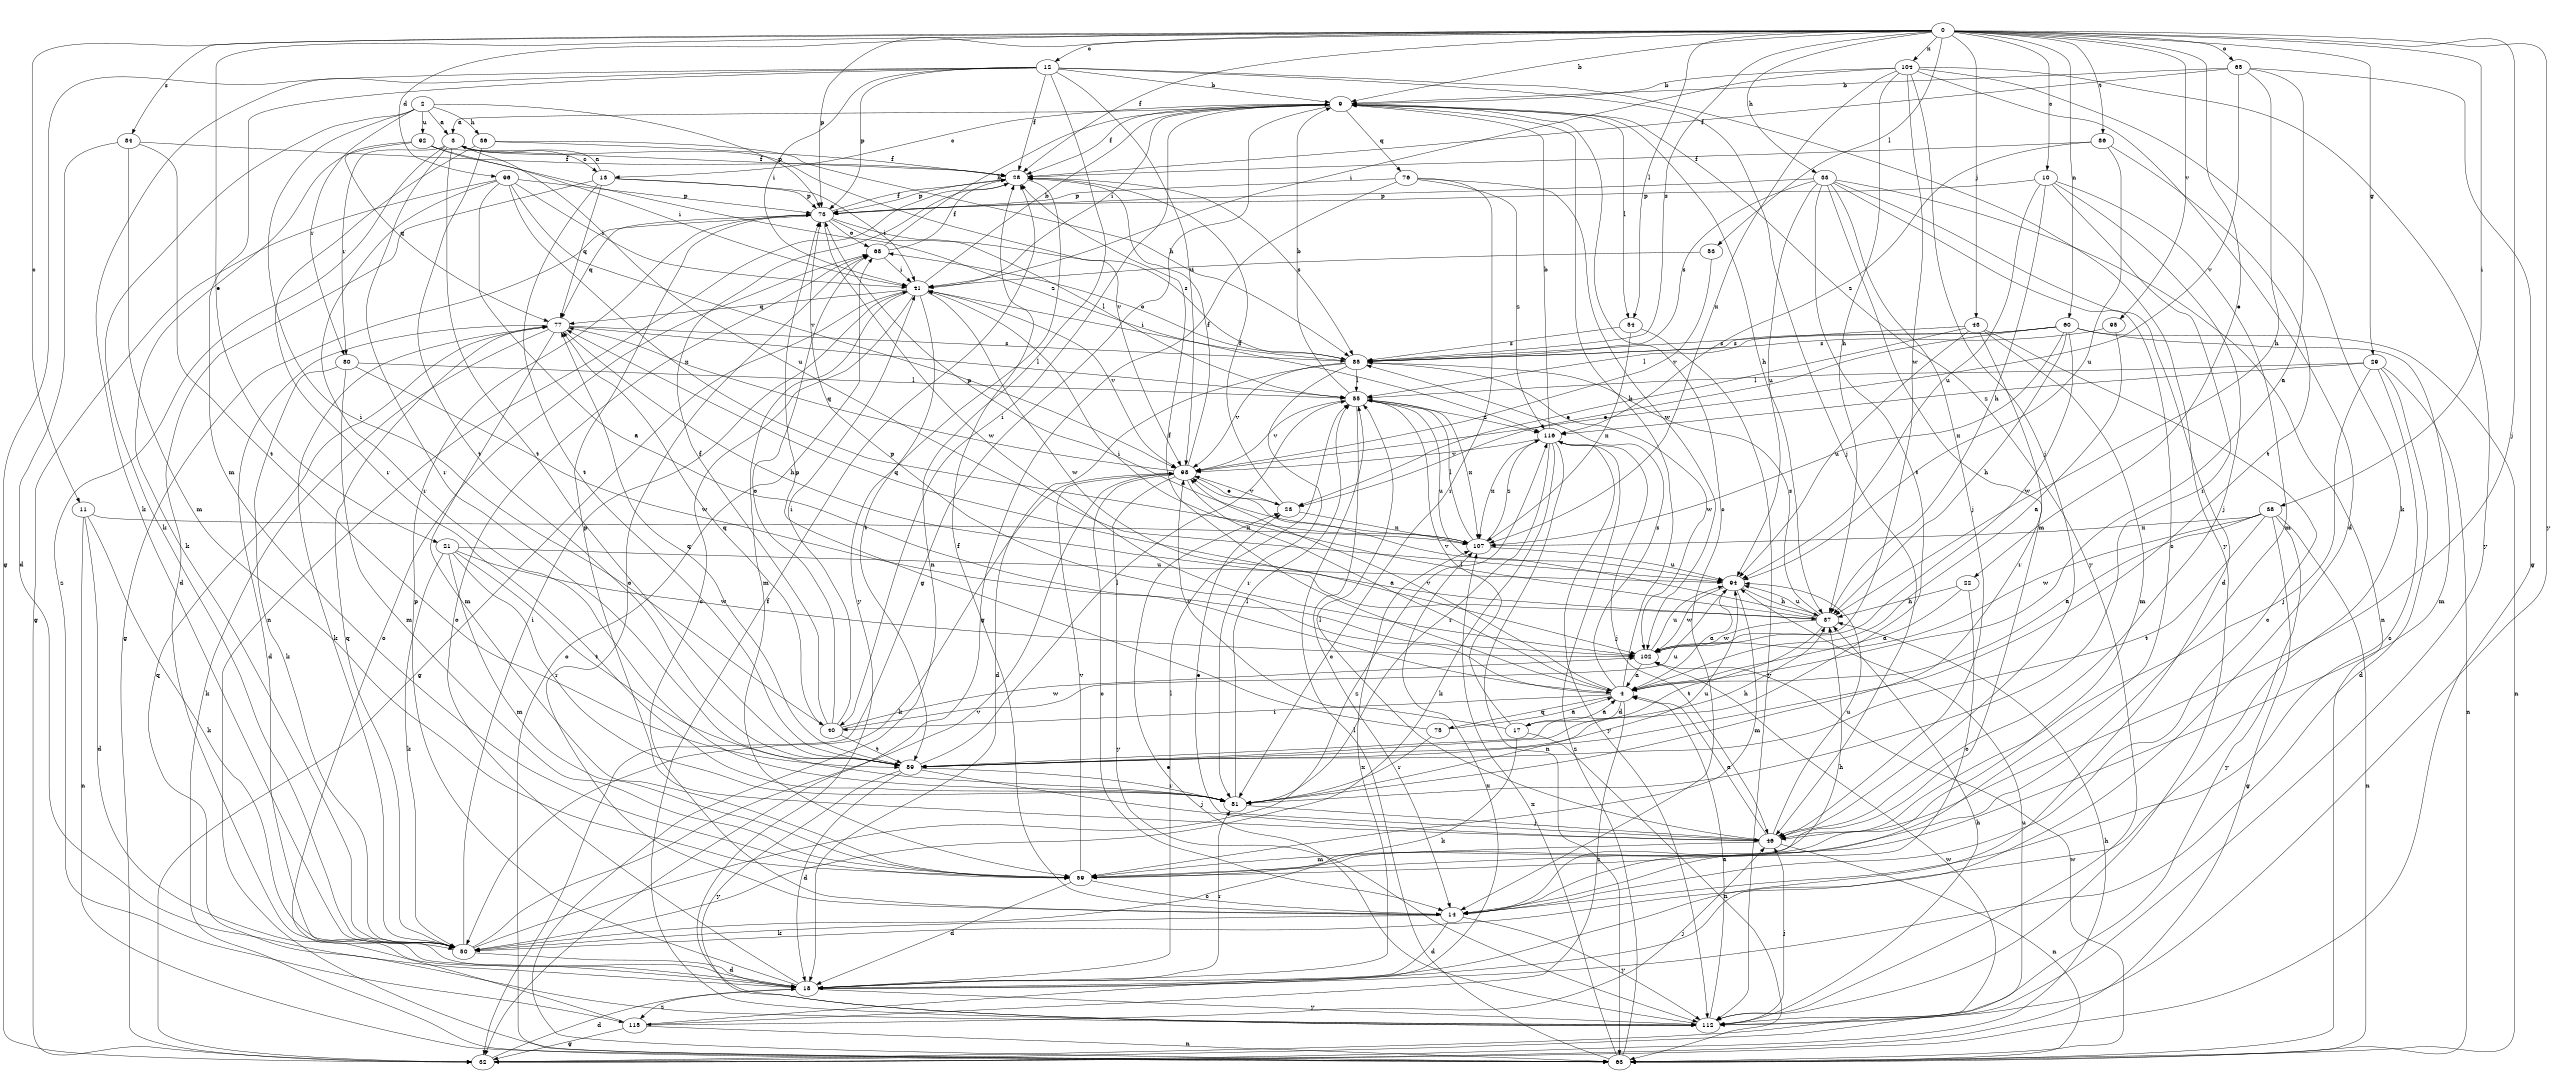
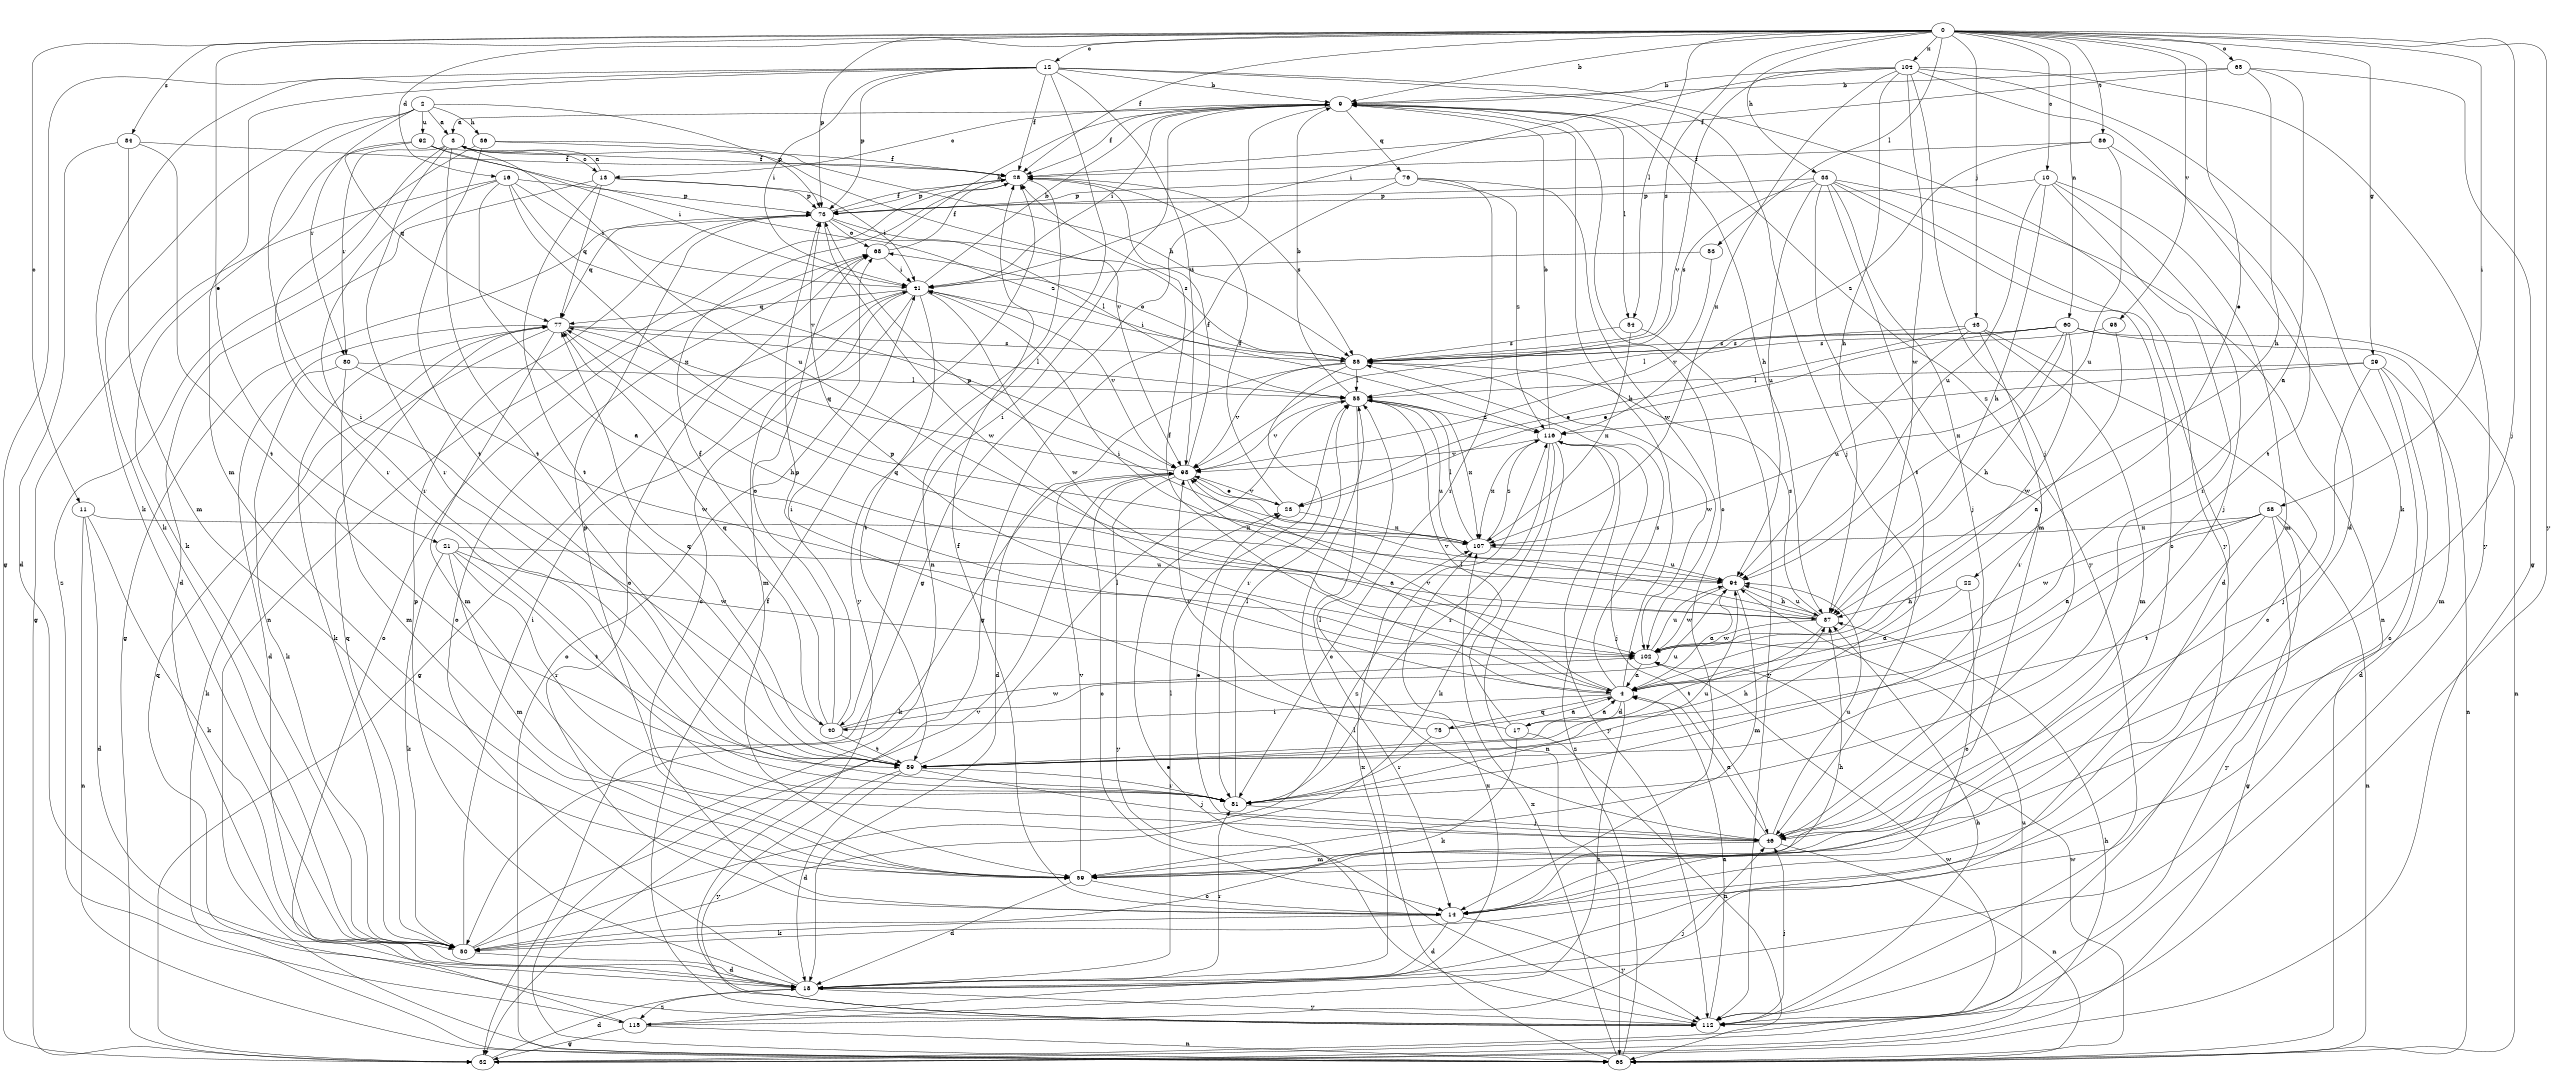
(507, 178) -> (507, 178)
(1847, 388) -> (1647, 336)
